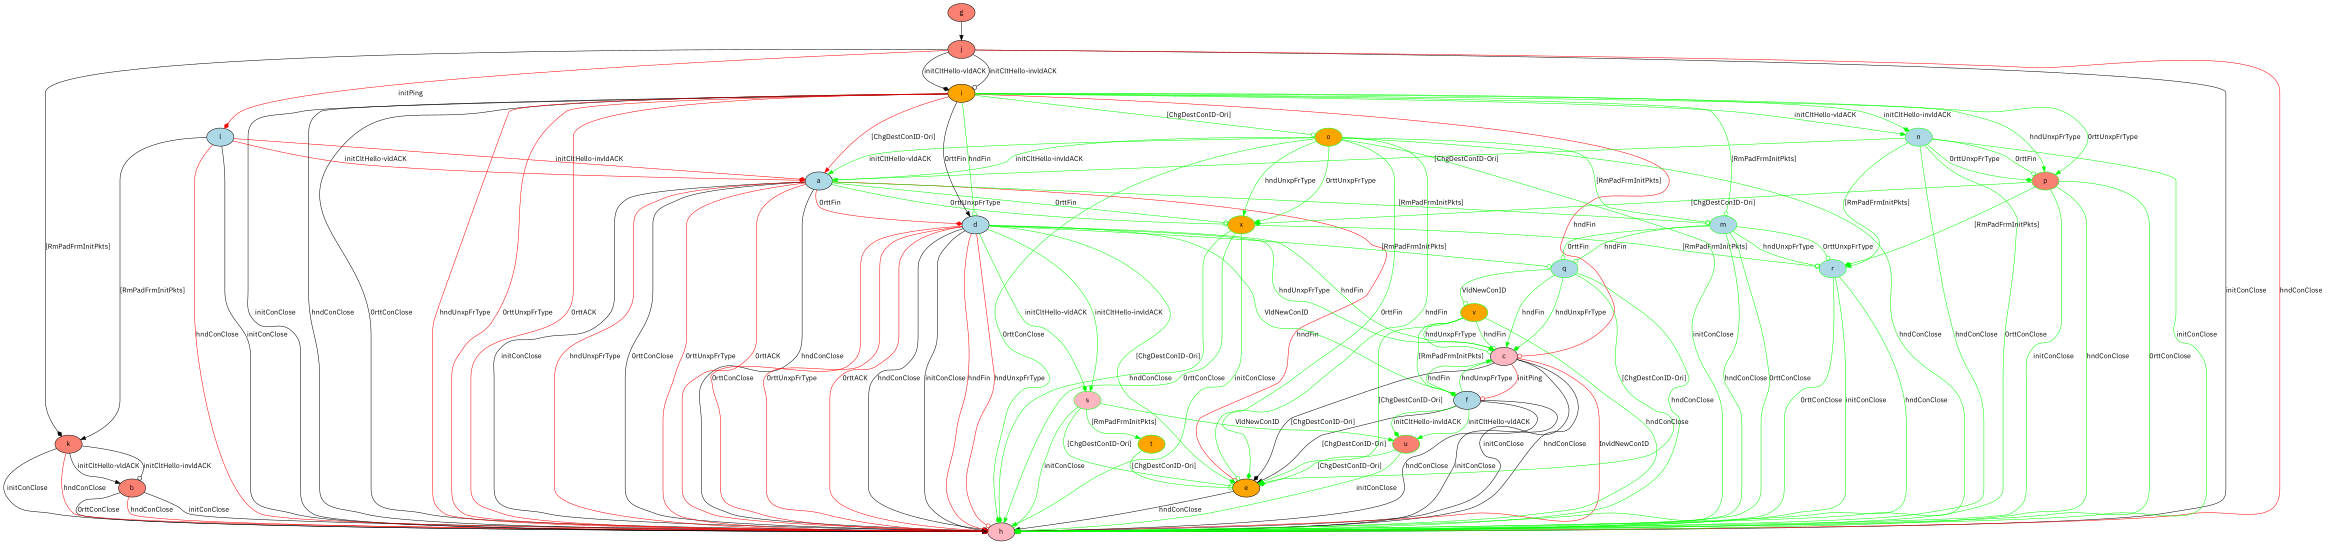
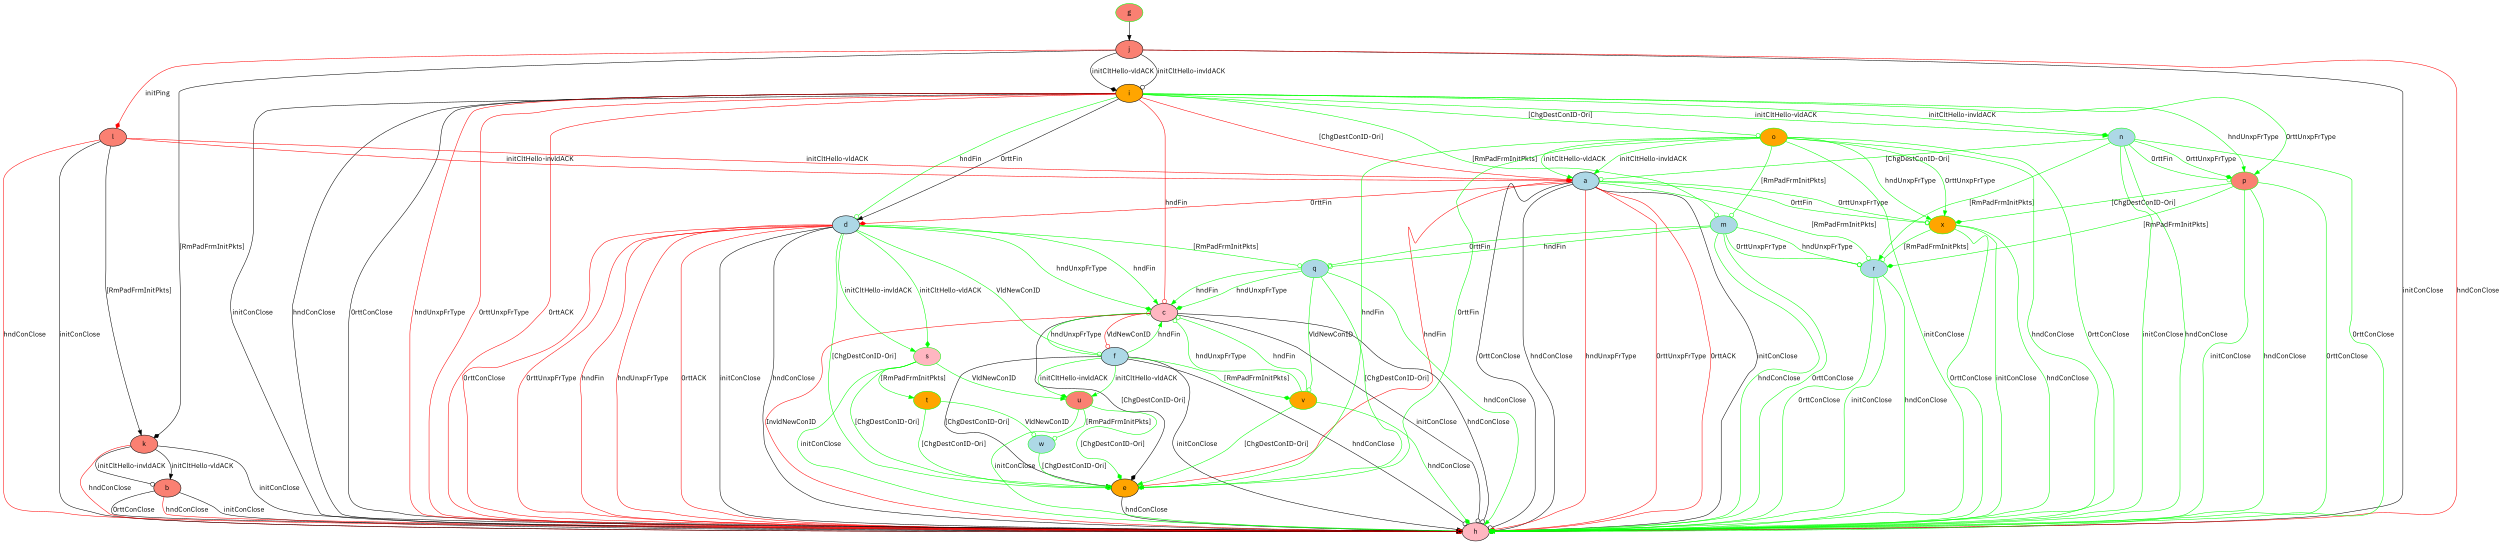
(961, 13) -> (1129, 13)
(220, 137) -> (113, 137)
(1269, 200) -> (1731, 207)
(1419, 349) -> (1211, 374)
(1531, 378) -> (1130, 335)
none -> (1042, 444)
